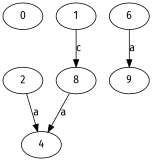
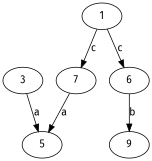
(23, 16) -> none
none -> (114, 45)
(132, 48) -> (133, 113)
(23, 81) -> (23, 81)
(76, 81) -> (76, 81)
(41, 145) -> (42, 145)
